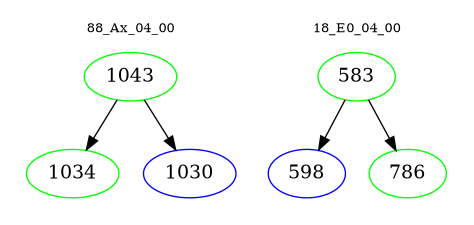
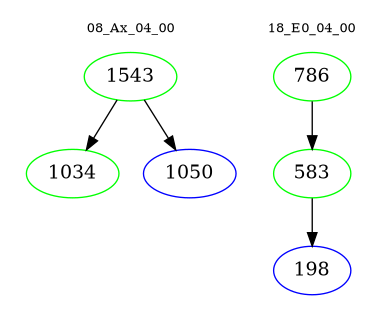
(131, 29) -> (131, 29)
(131, 77) -> (131, 77)
(379, 119) -> (312, 119)
(190, 174) -> (190, 174)
(307, 174) -> (312, 271)
